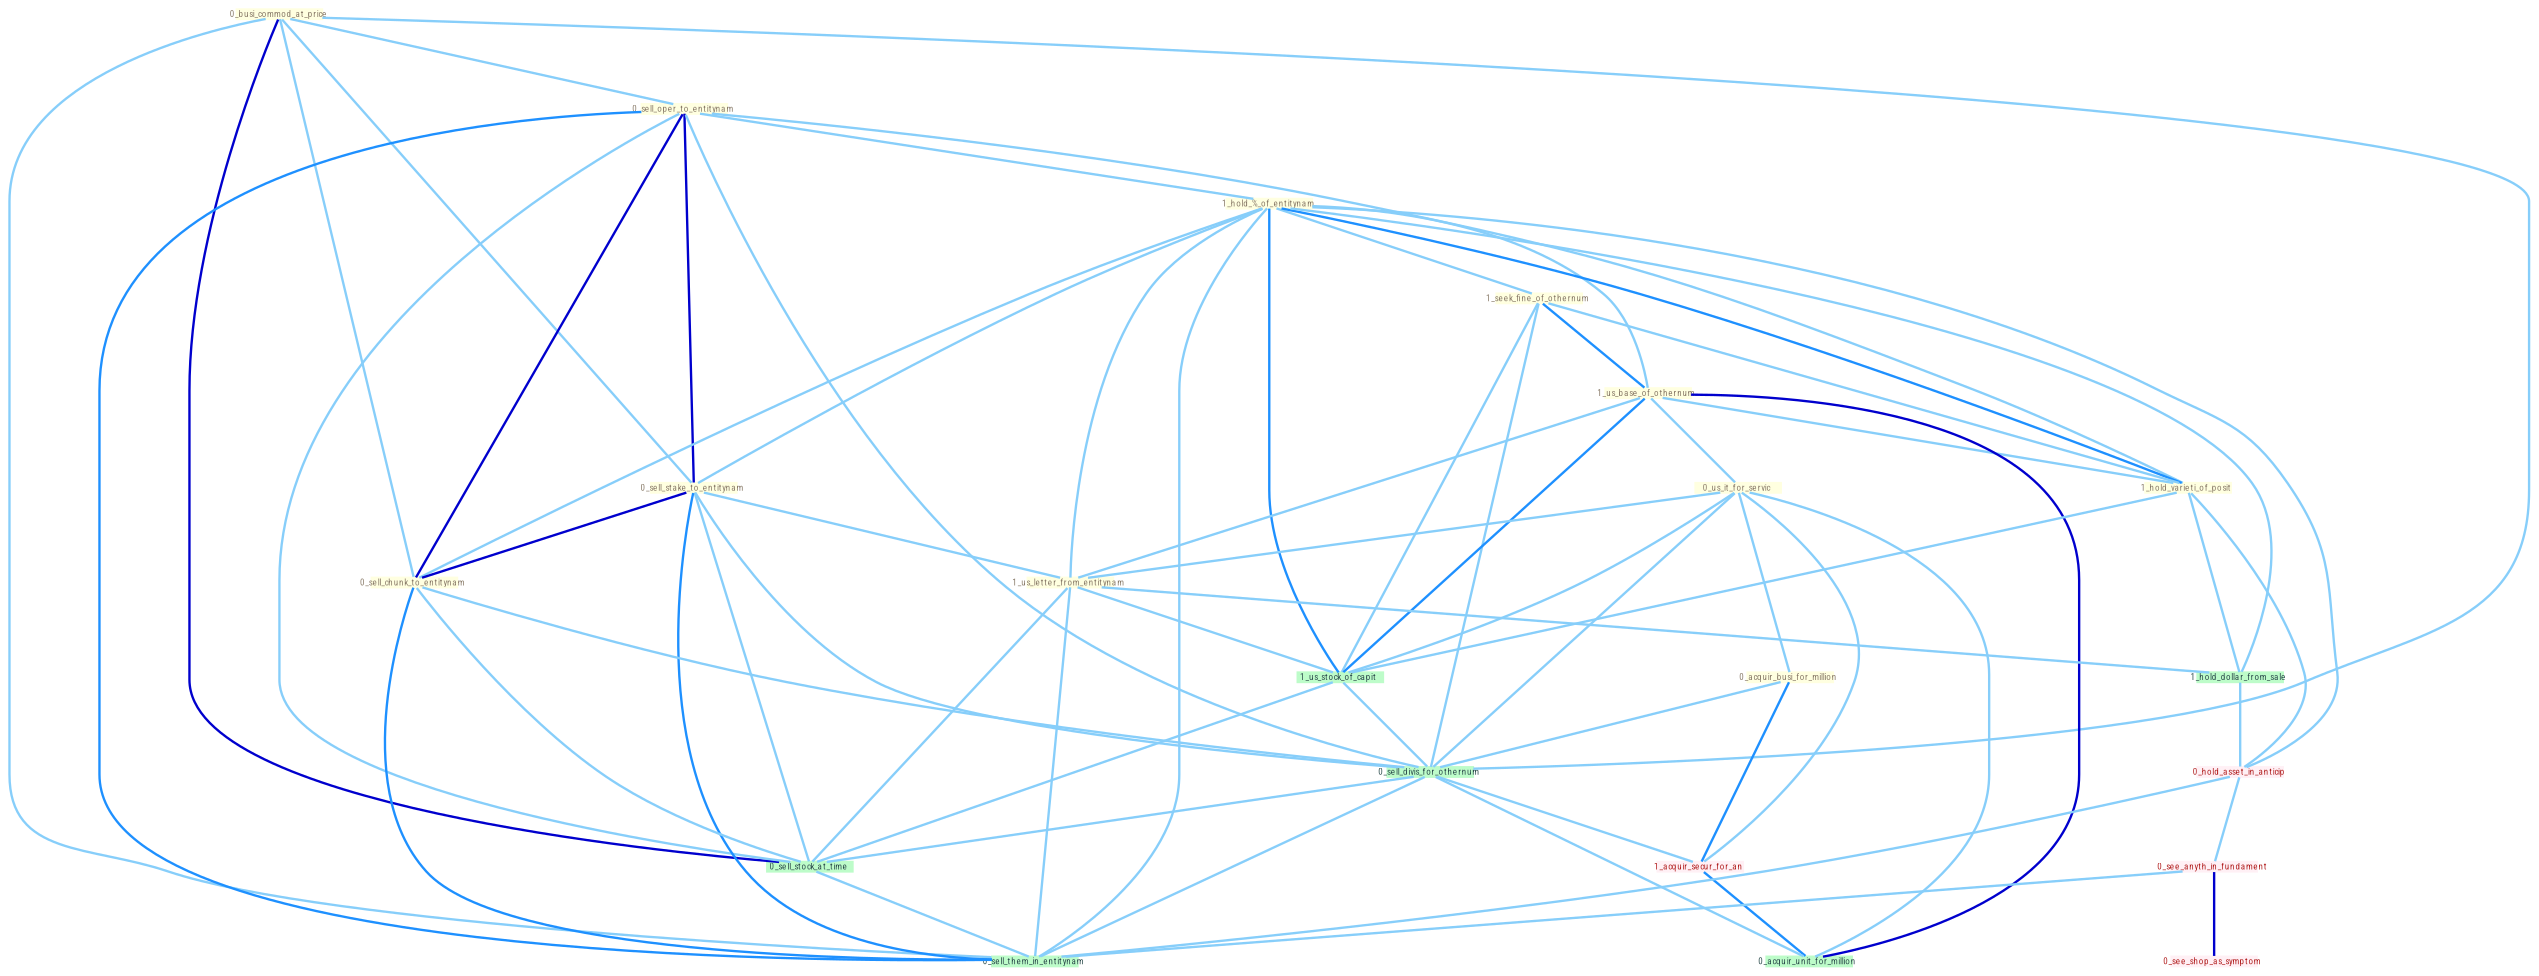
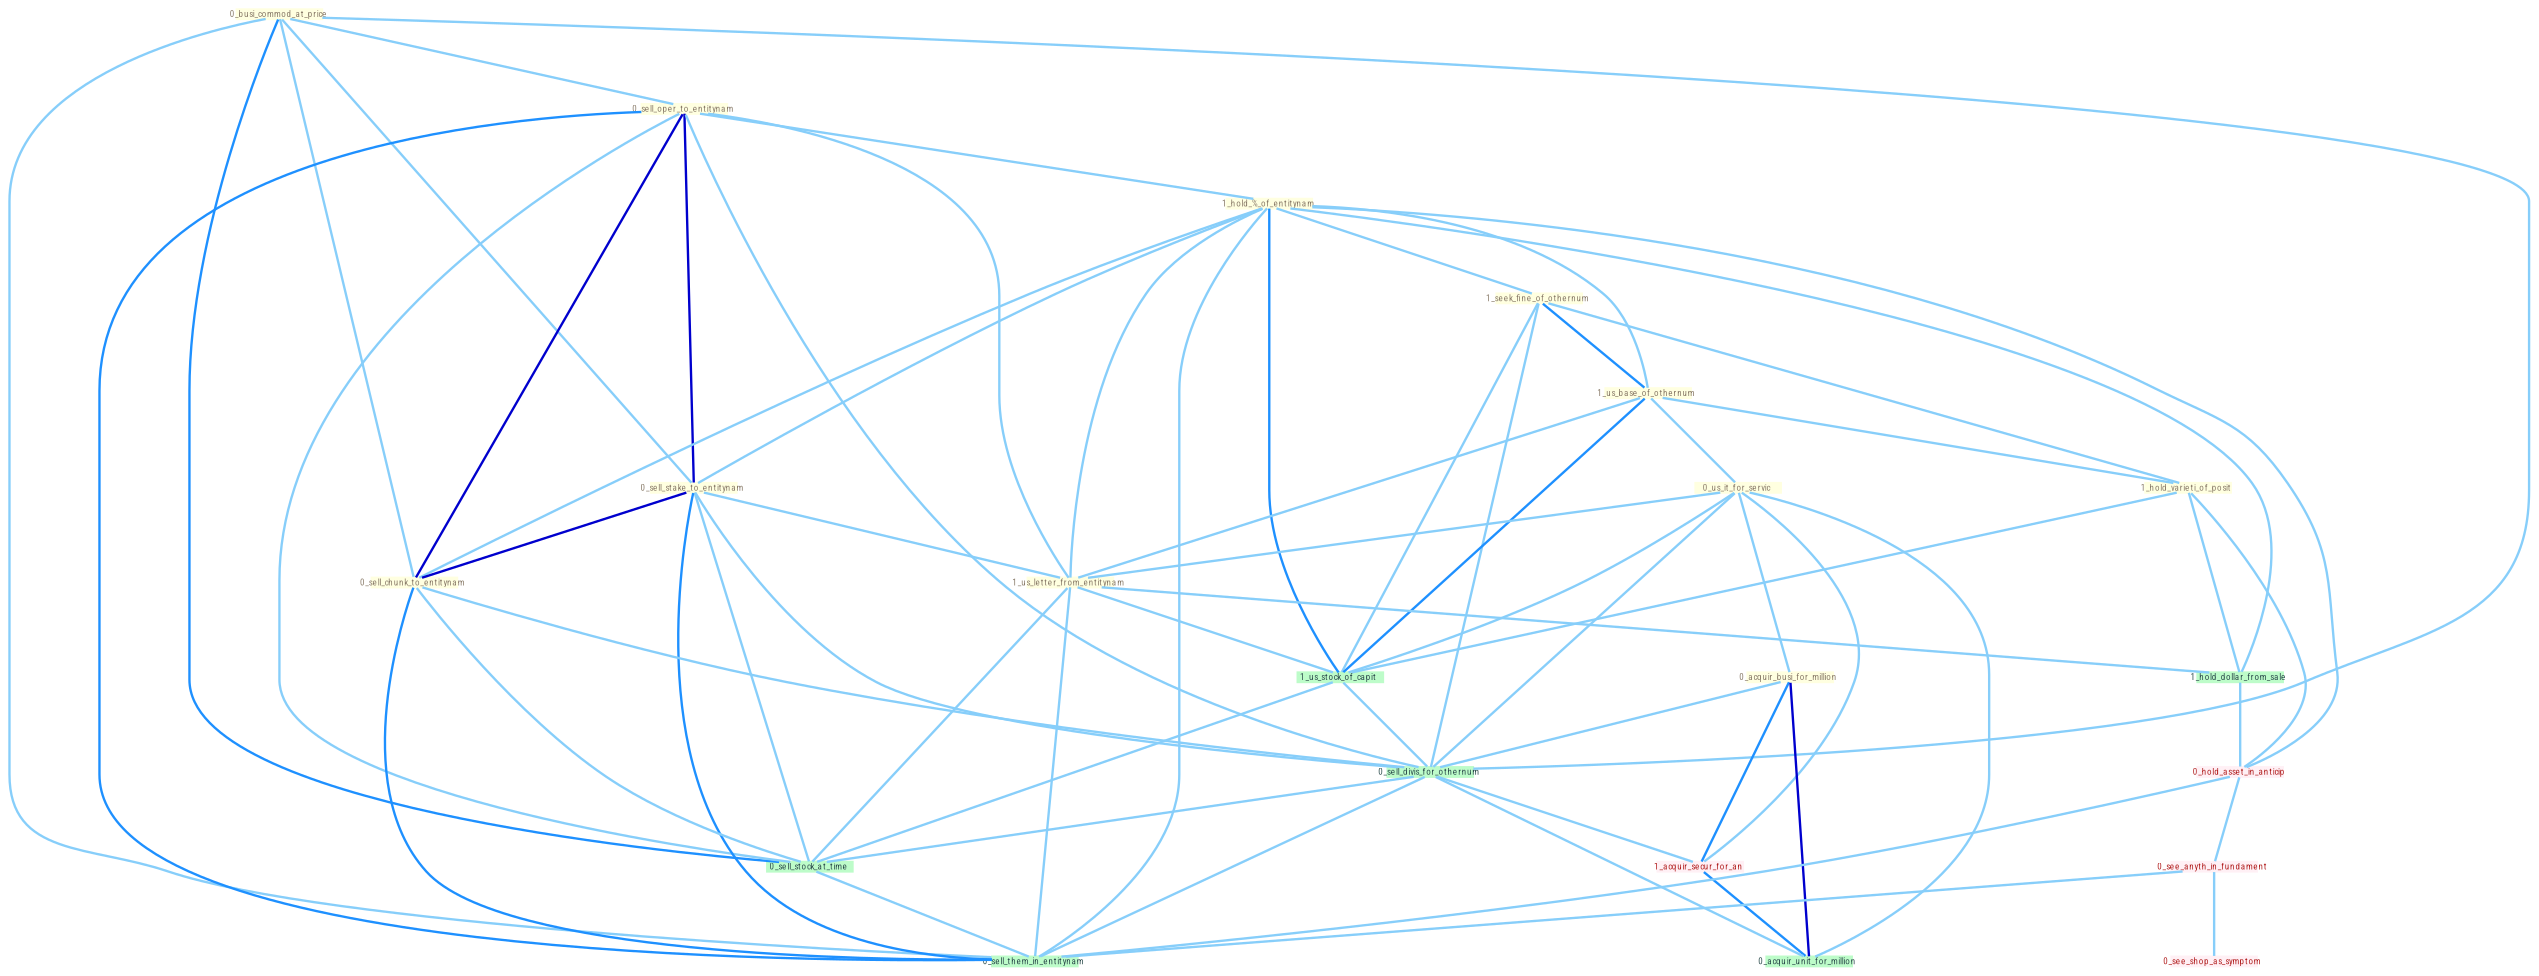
(1279, 189) -> (992, 259)
(1738, 324) -> none
(2079, 610) -> (1800, 820)
(189, 663) -> (189, 663)
(2214, 914) -> (2214, 914)
